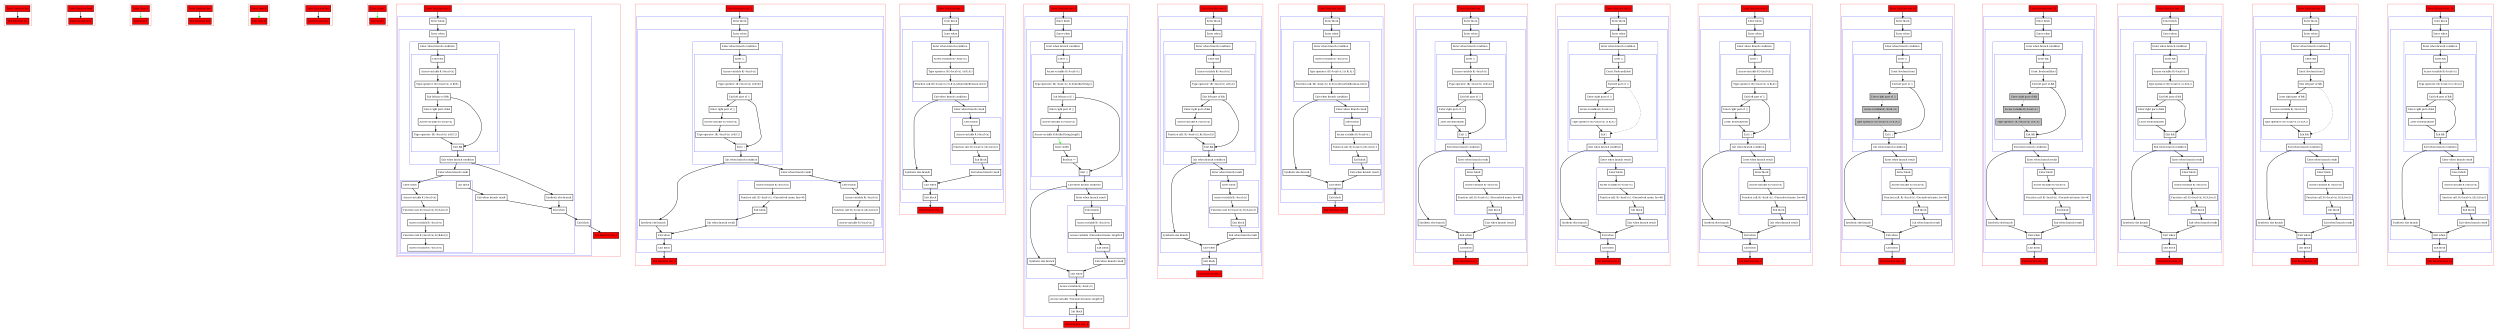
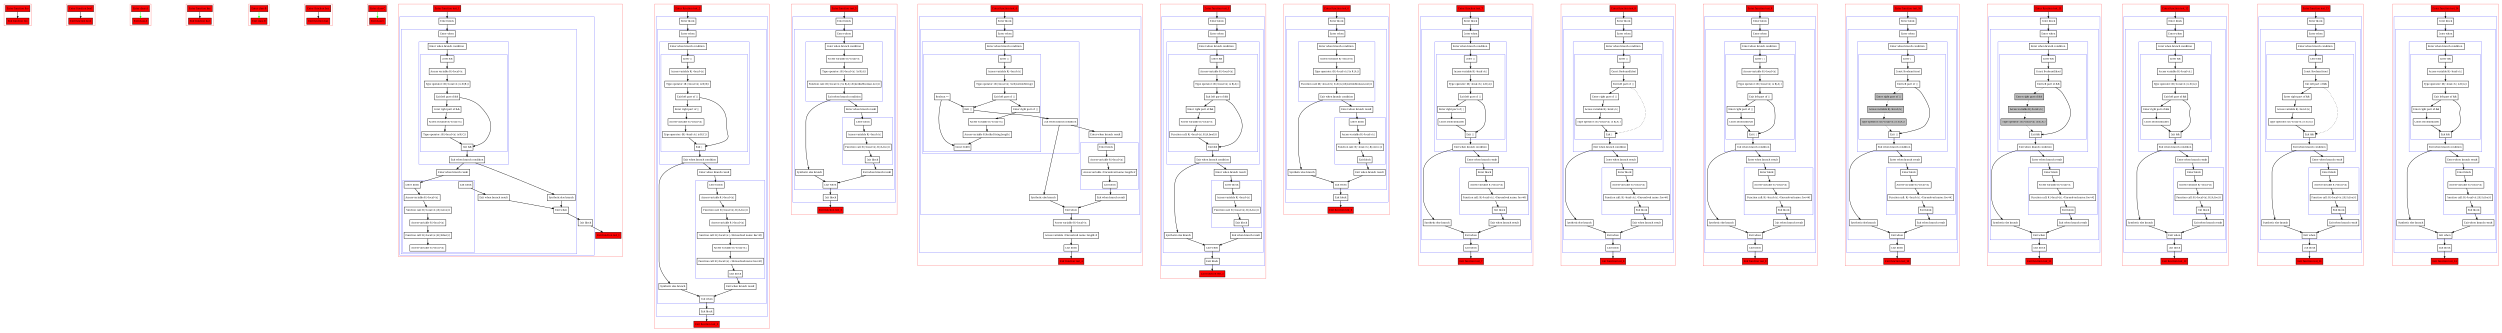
(1059, 140) -> (976, 140)
(1065, 153) -> (939, 125)
none -> (730, 235)
